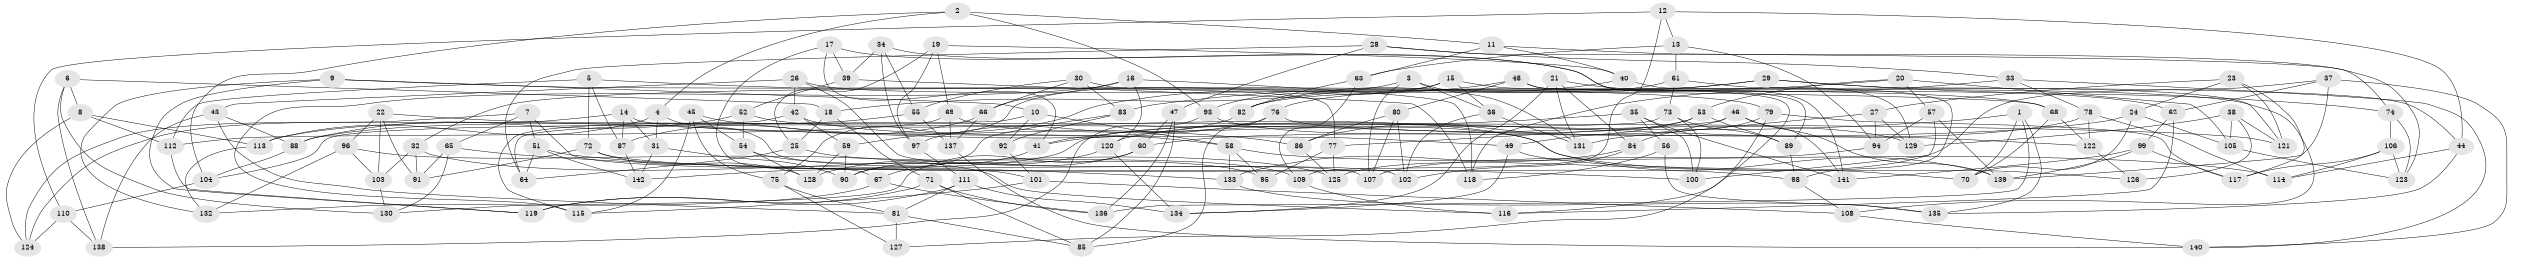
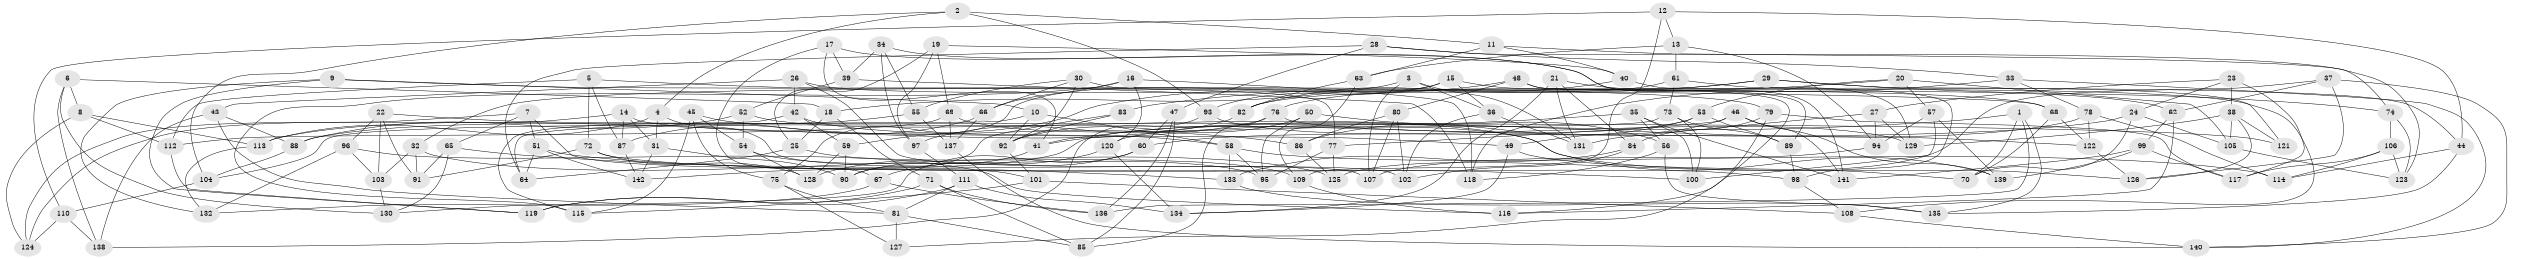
(1101, 96) -> (1059, 114)
(2267, 107) -> (2232, 96)
none -> (1309, 113)
(2213, 164) -> (2270, 165)
